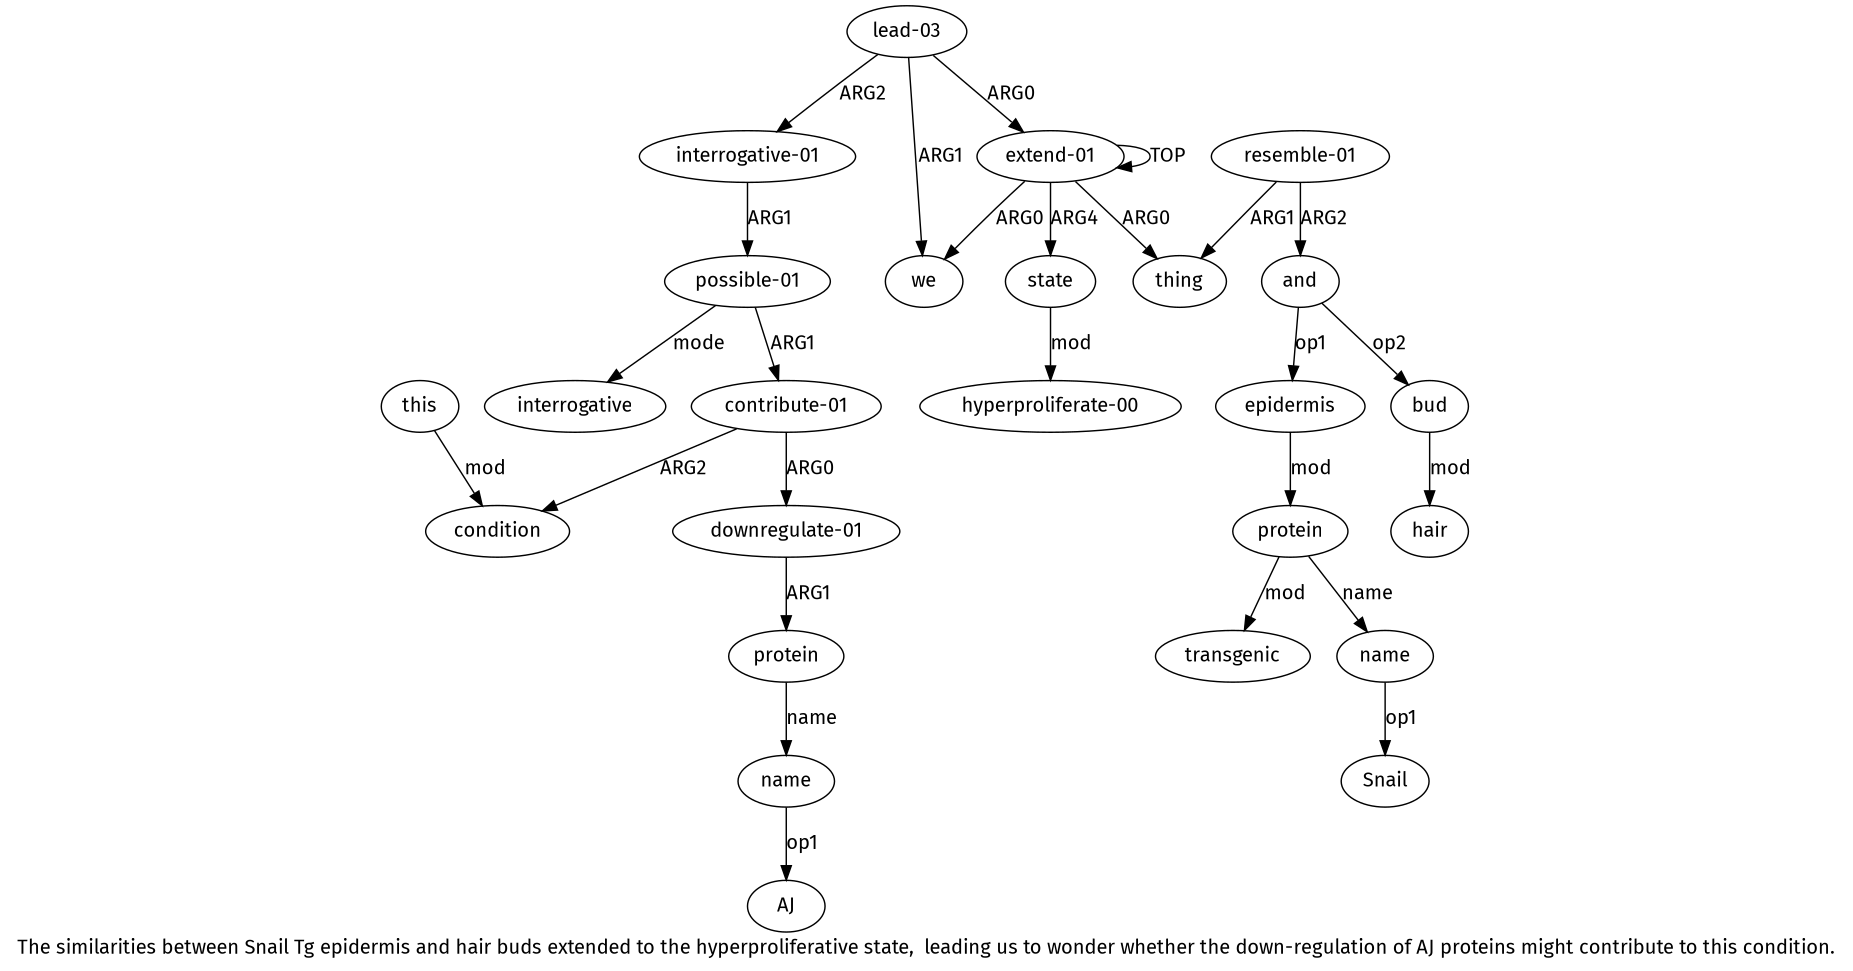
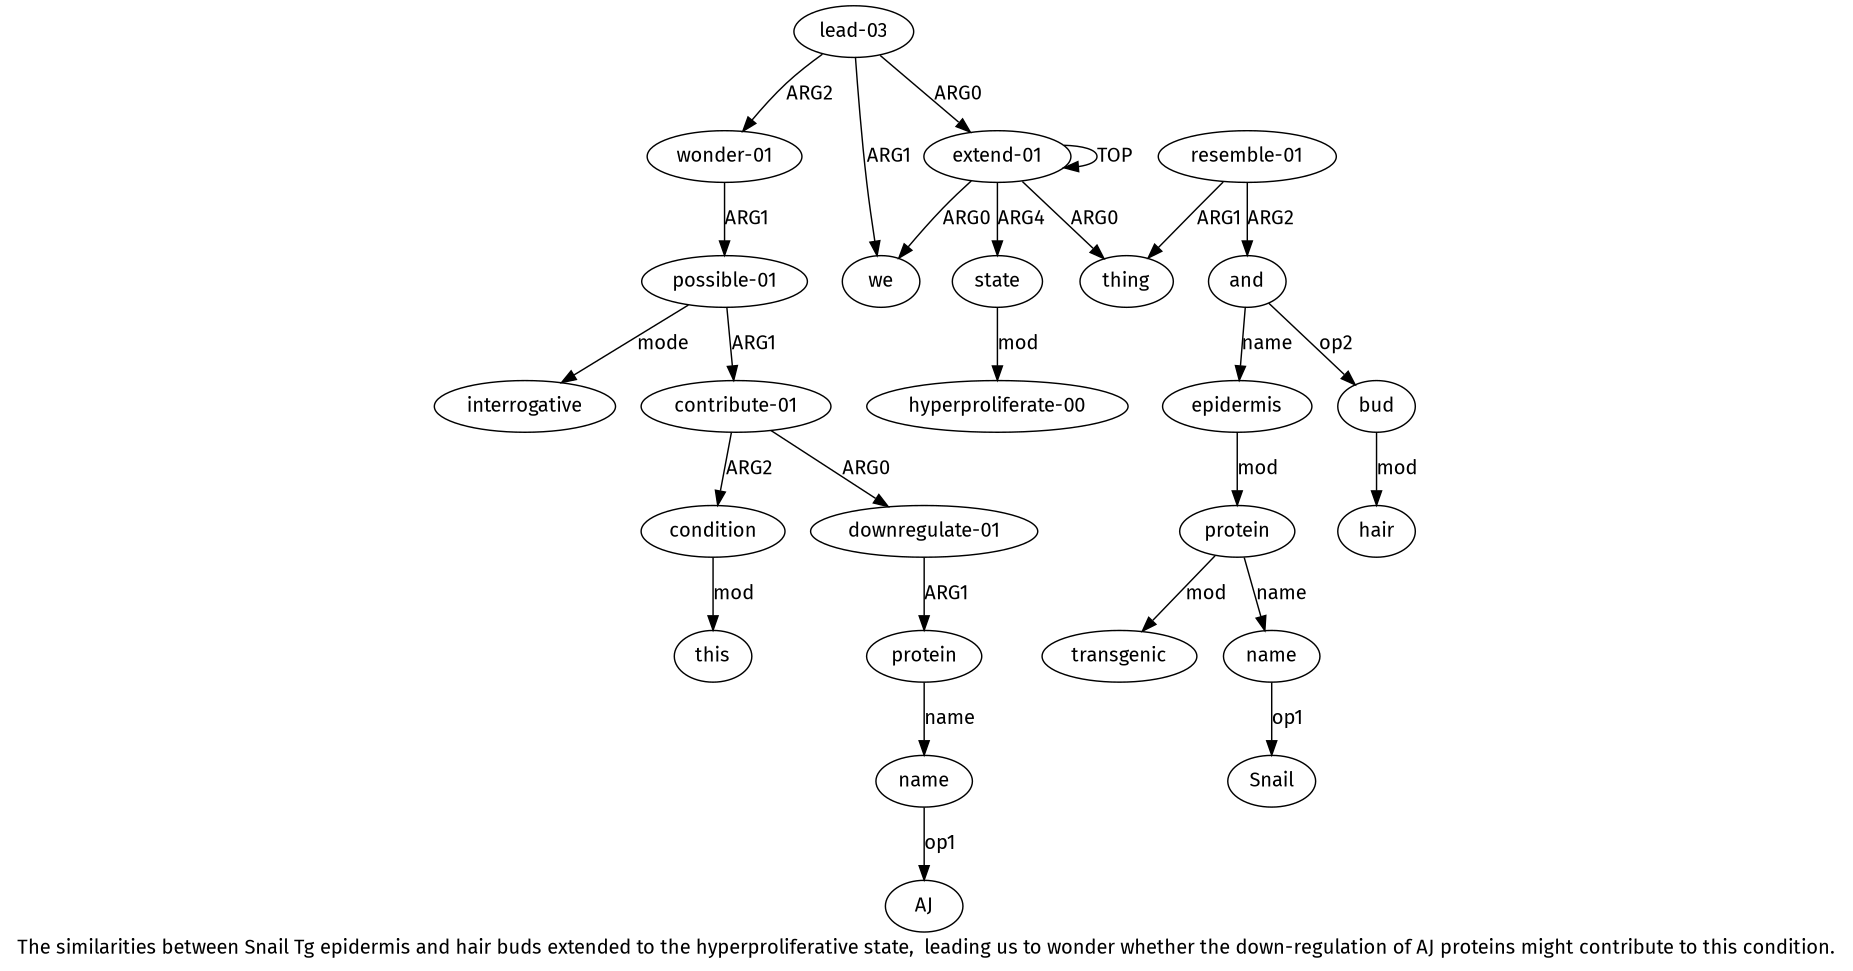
(747, 157) -> (725, 157)
(1310, 344) -> (1267, 344)
(454, 462) -> (713, 587)
